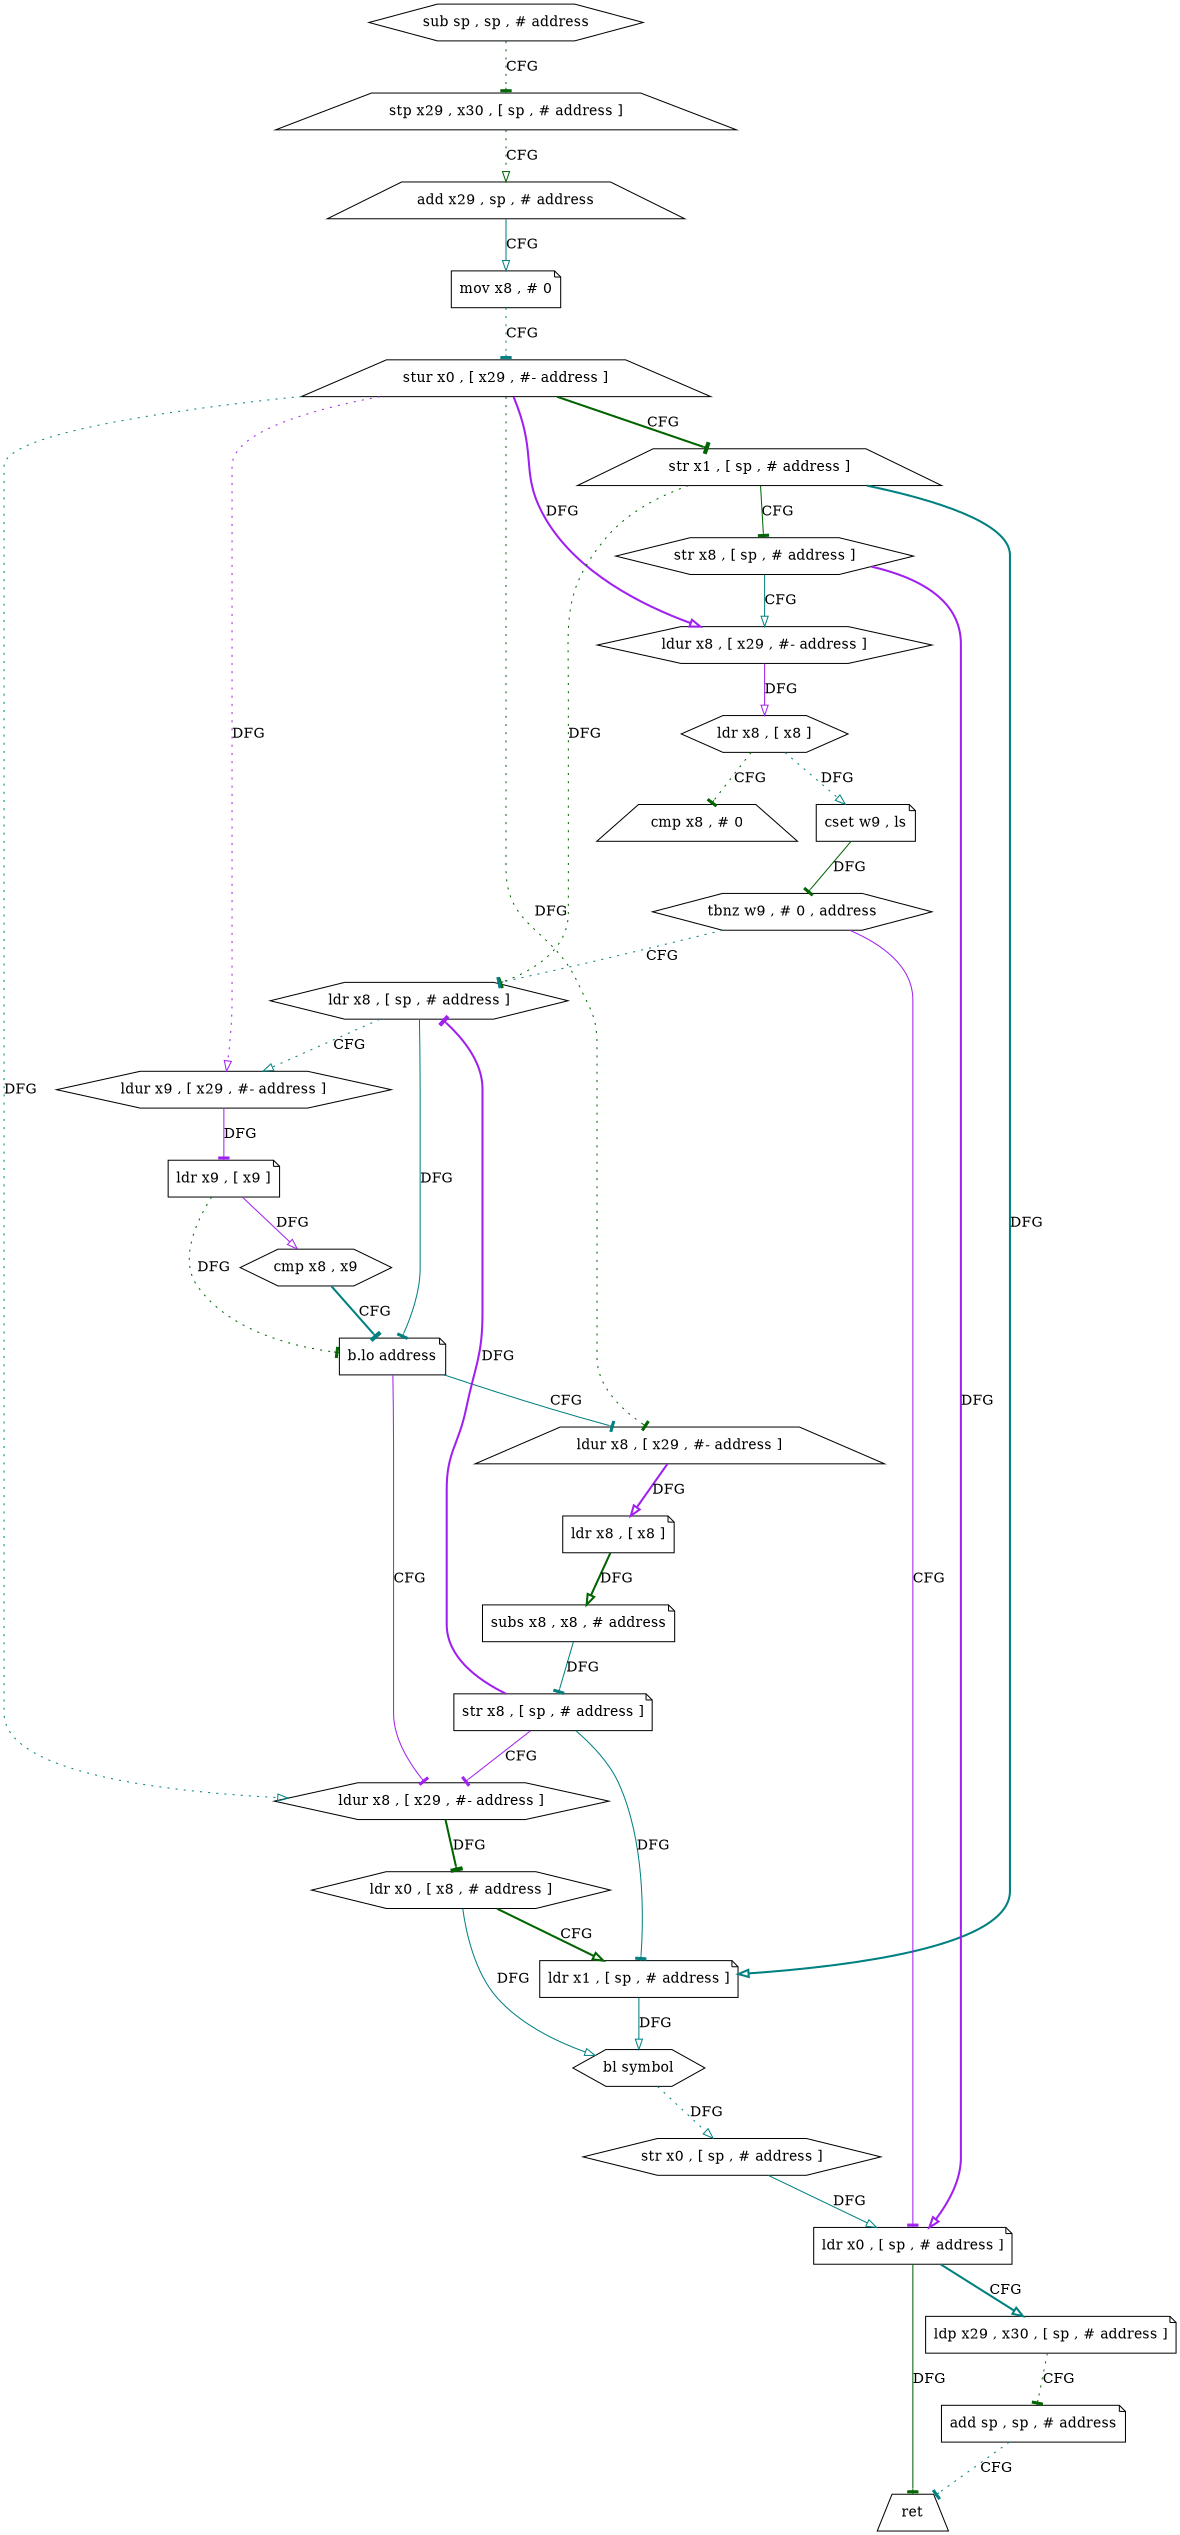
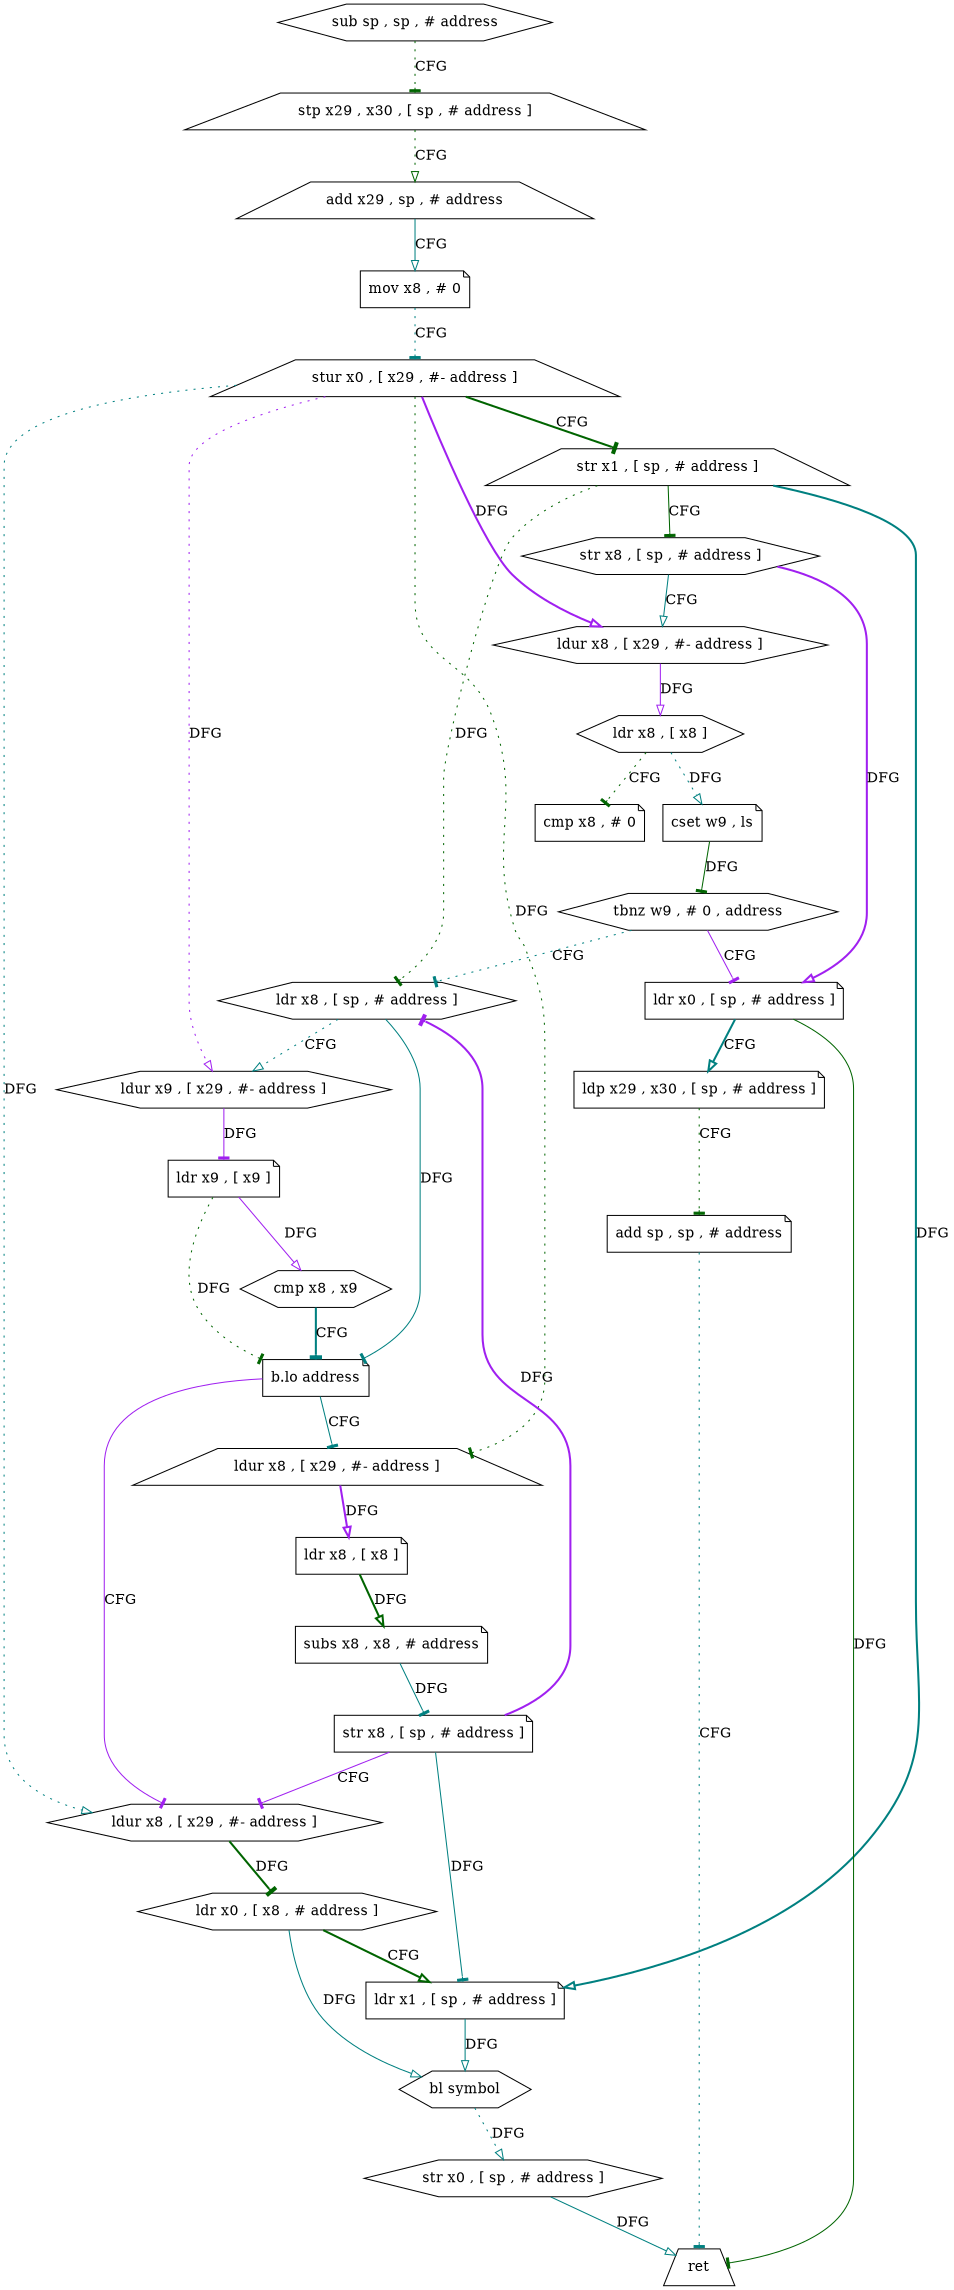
(697, 823) -> (590, 823)
(818, 2199) -> (609, 2224)
